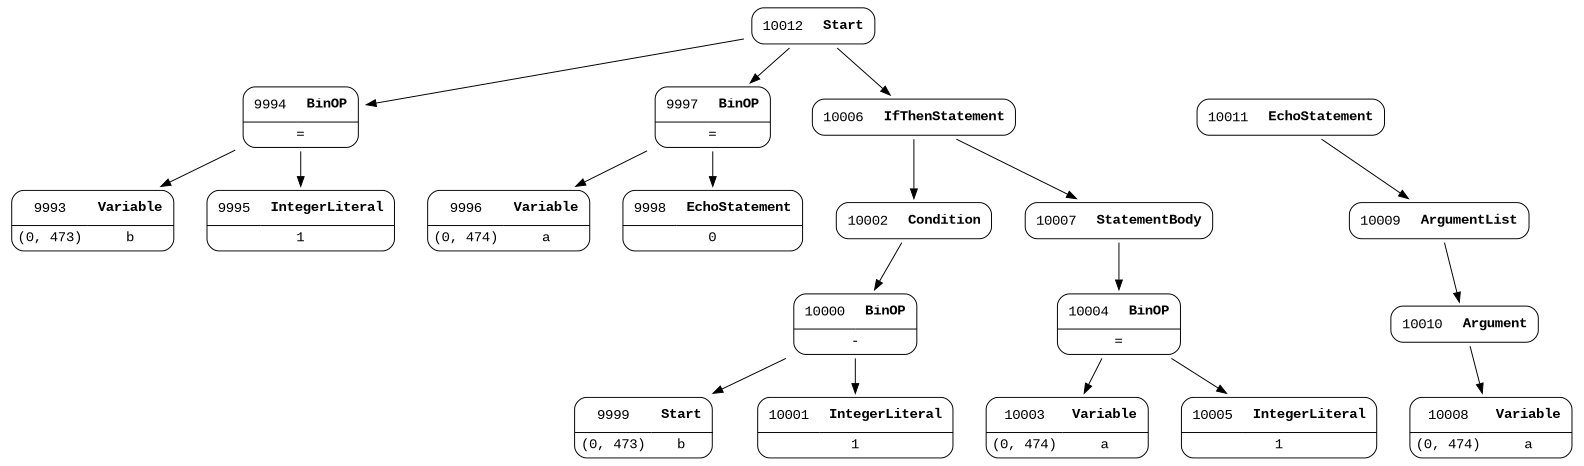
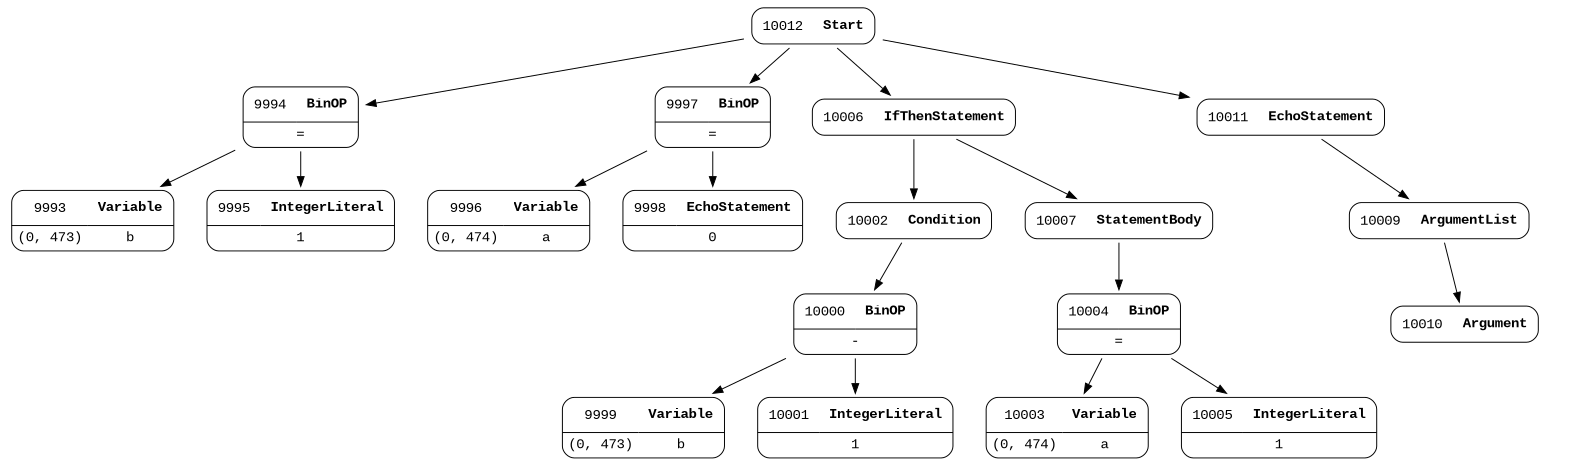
none -> (1031, 68)
(682, 414) -> (681, 414)
(1491, 428) -> none
